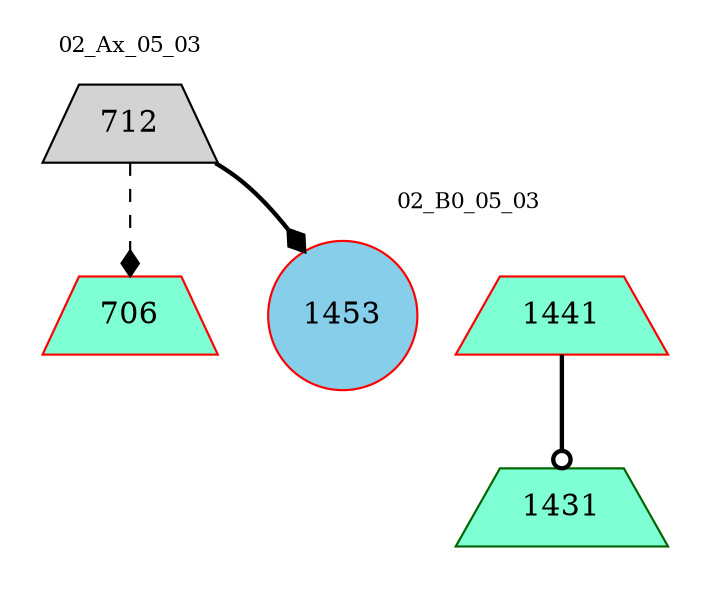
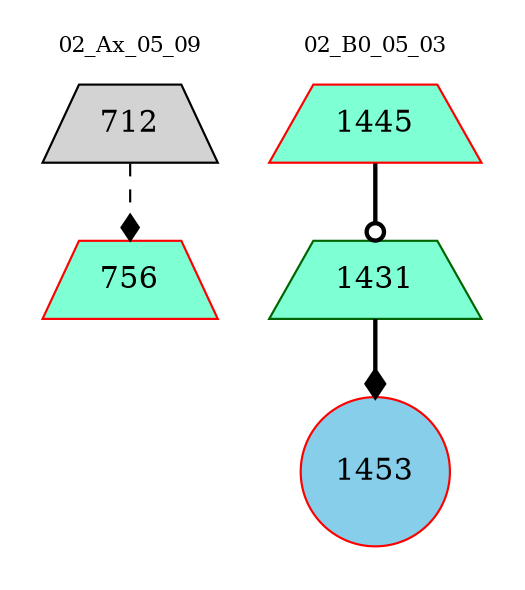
(130, 47) -> (130, 47)
(265, 203) -> (375, 345)
(130, 316) -> (130, 280)
(562, 316) -> (375, 124)
